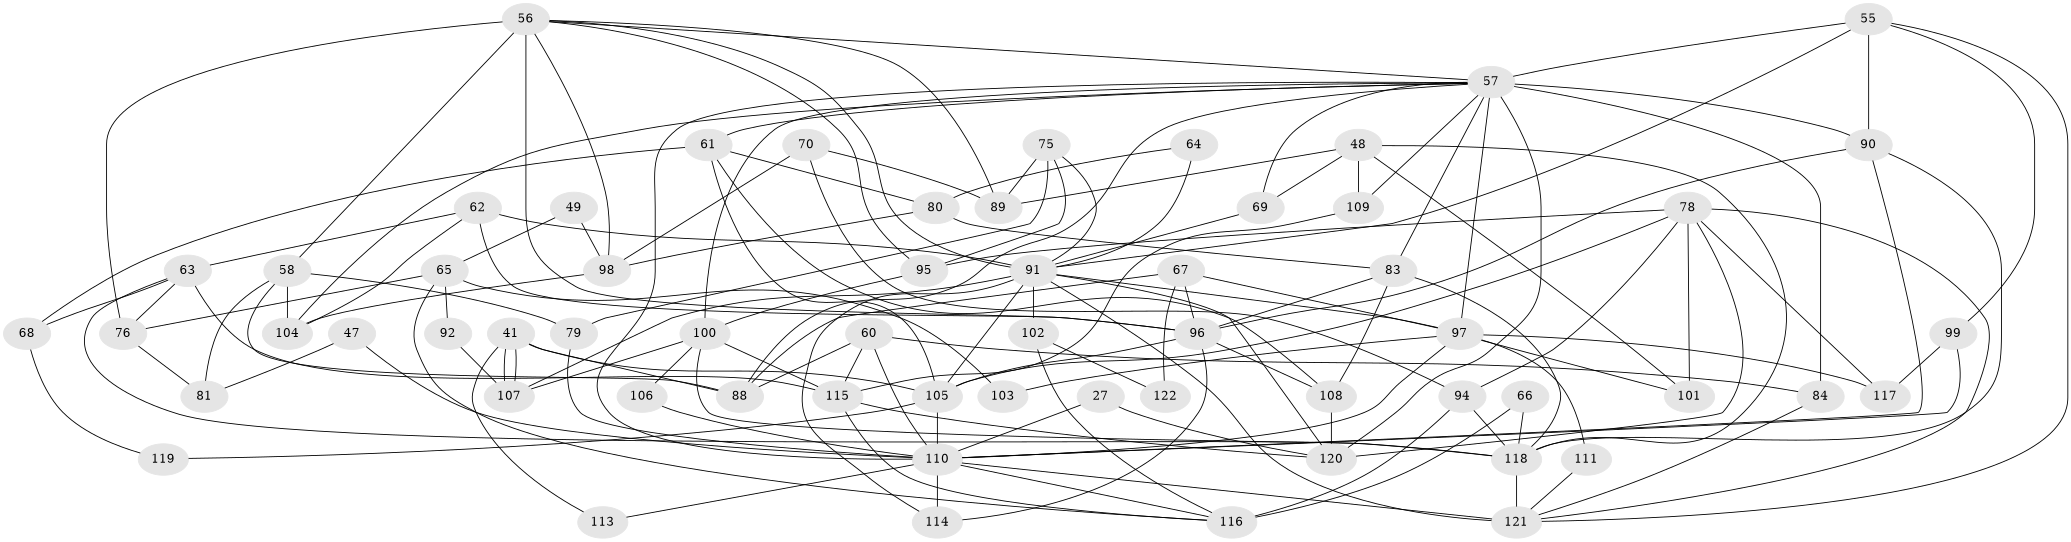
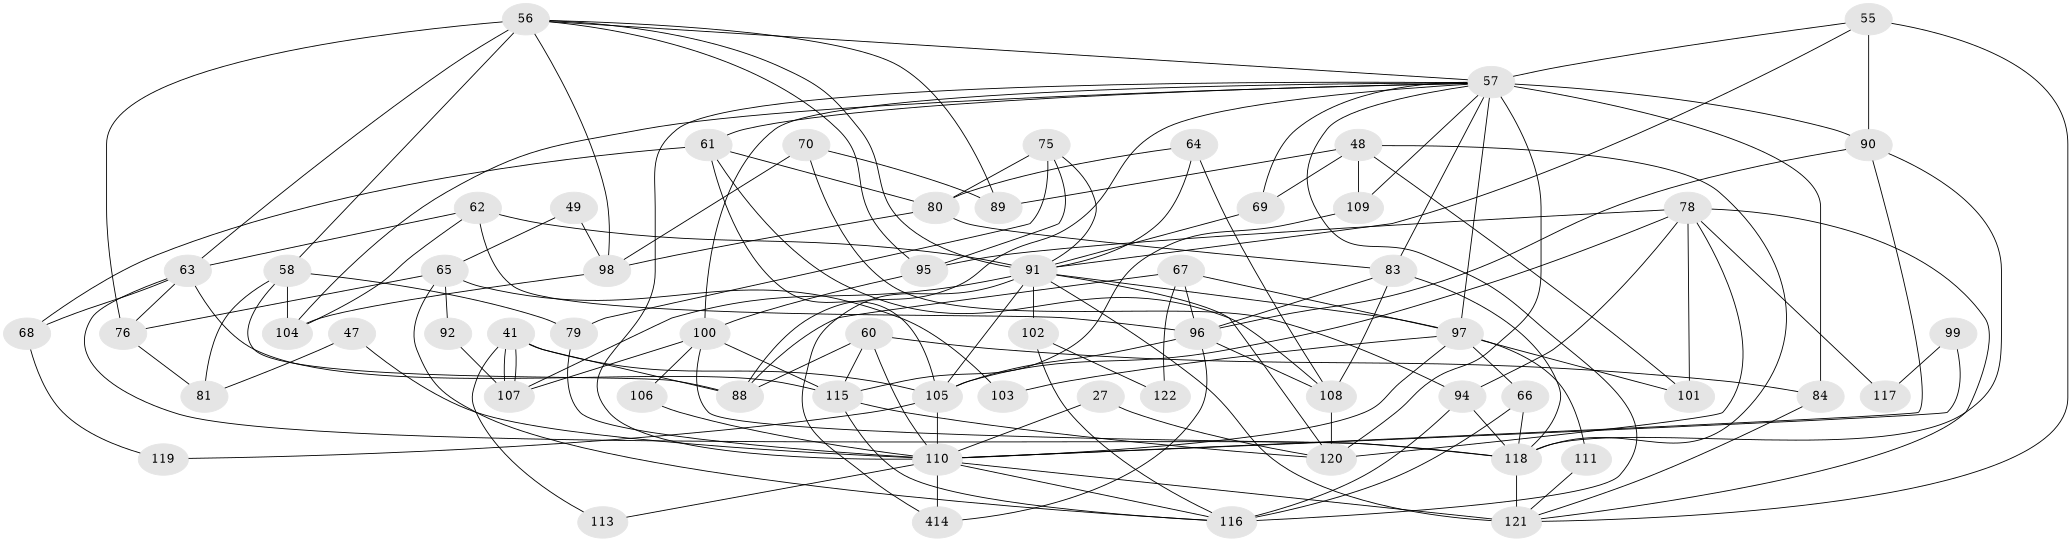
(2035, 144) -> none
(1028, 170) -> (993, 175)
none -> (1257, 274)
(695, 305) -> (351, 139)
none -> (1545, 329)
(1677, 348) -> (1499, 372)
(937, 522) -> (937, 522)
